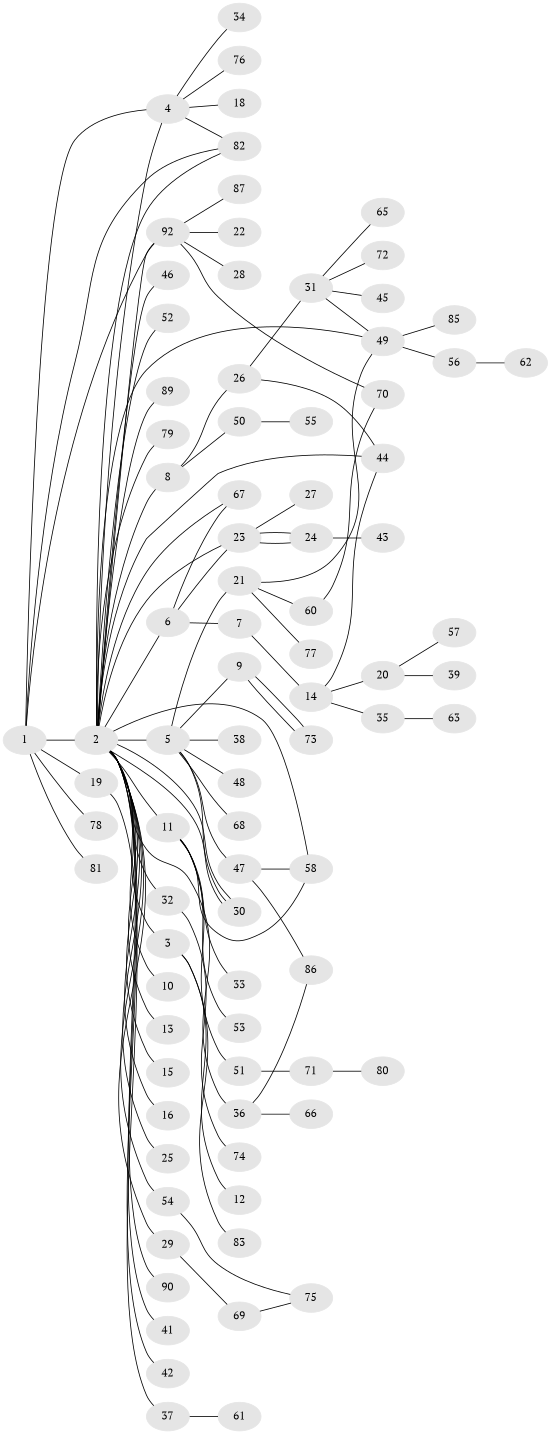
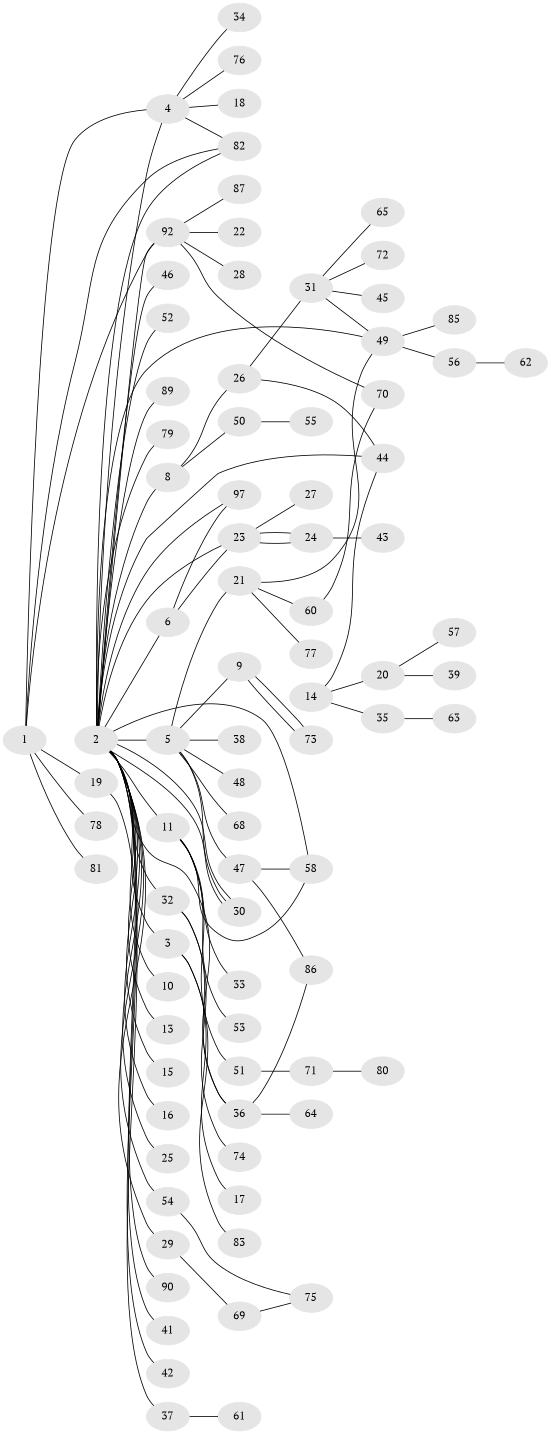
(240, 495) -> (240, 495)
(240, 624) -> none
(61, 740) -> none
none -> (204, 1008)
(311, 1114) -> (311, 1114)
(240, 1200) -> (240, 1200)
